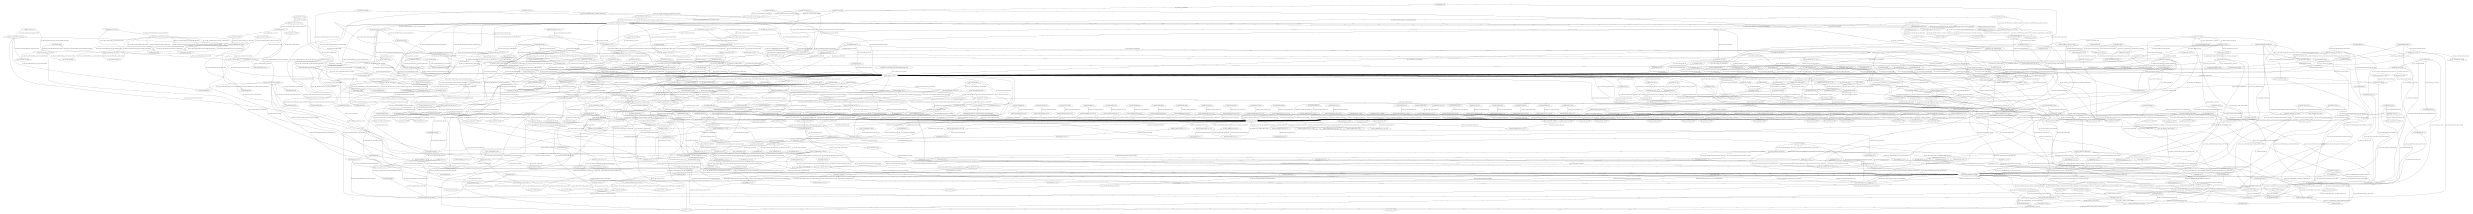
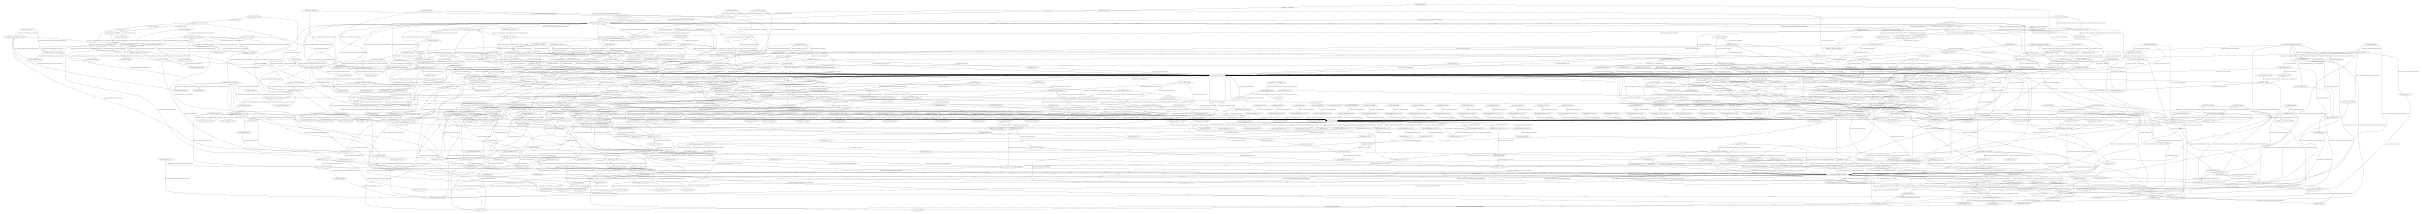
(2215, 38) -> (1897, 41)
